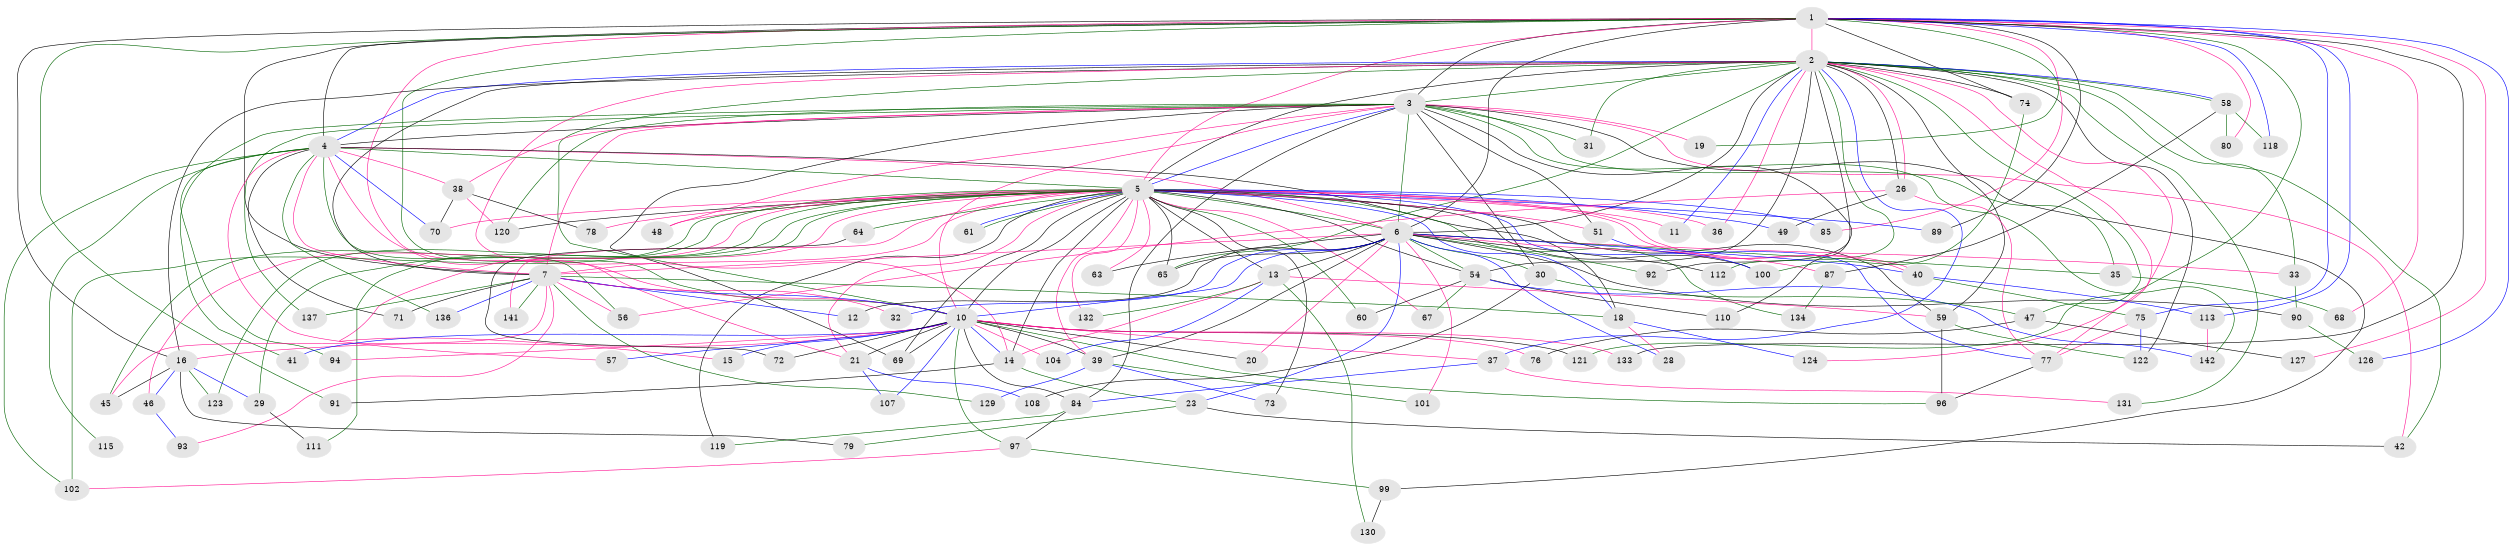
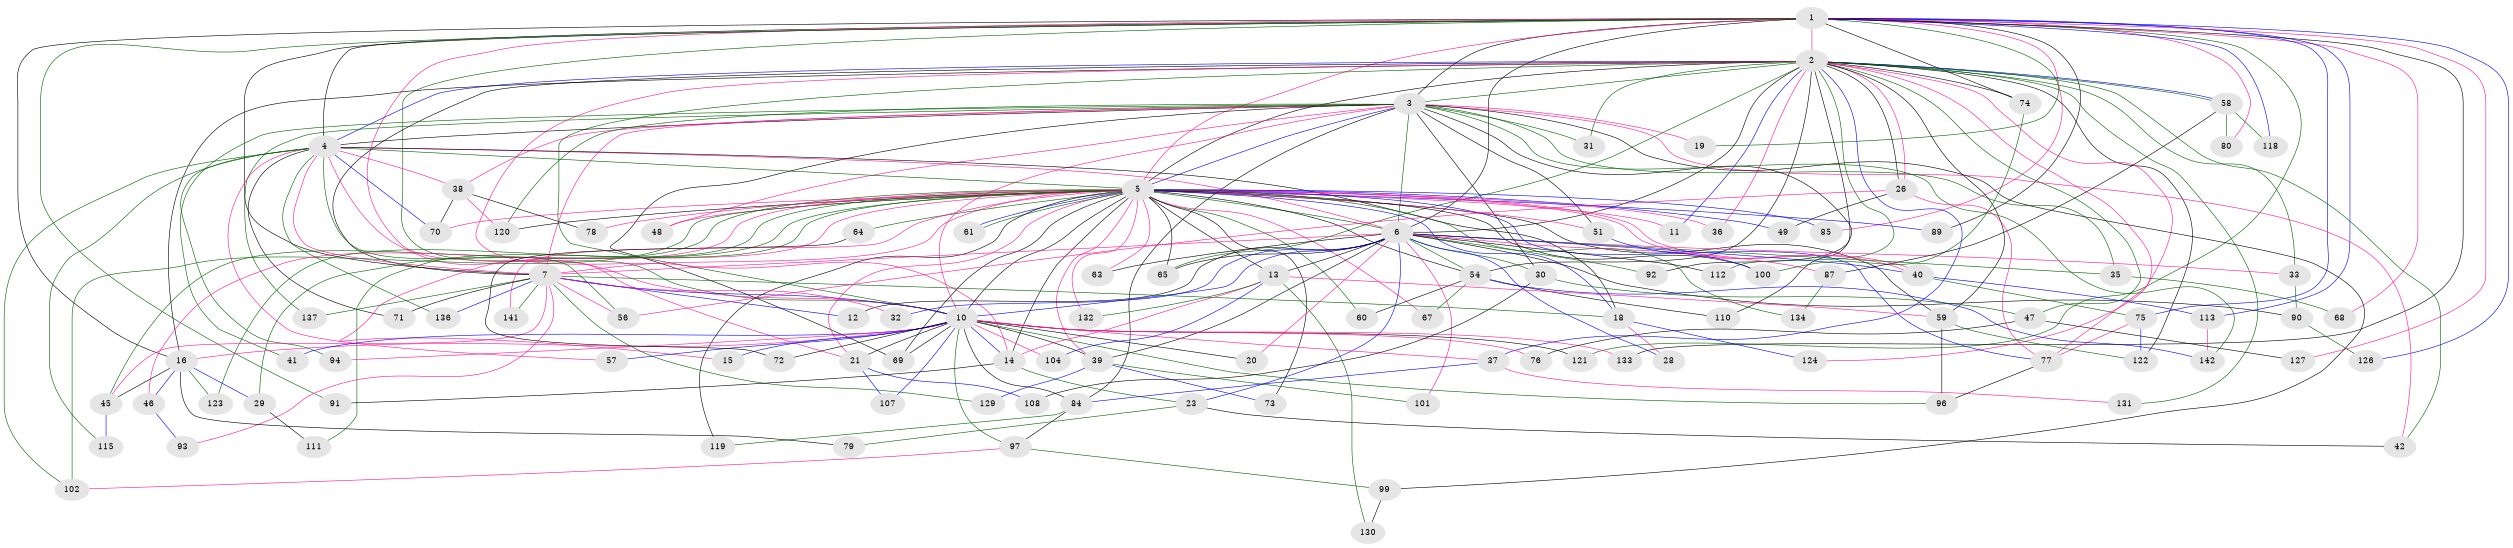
none -> (106, 426)
